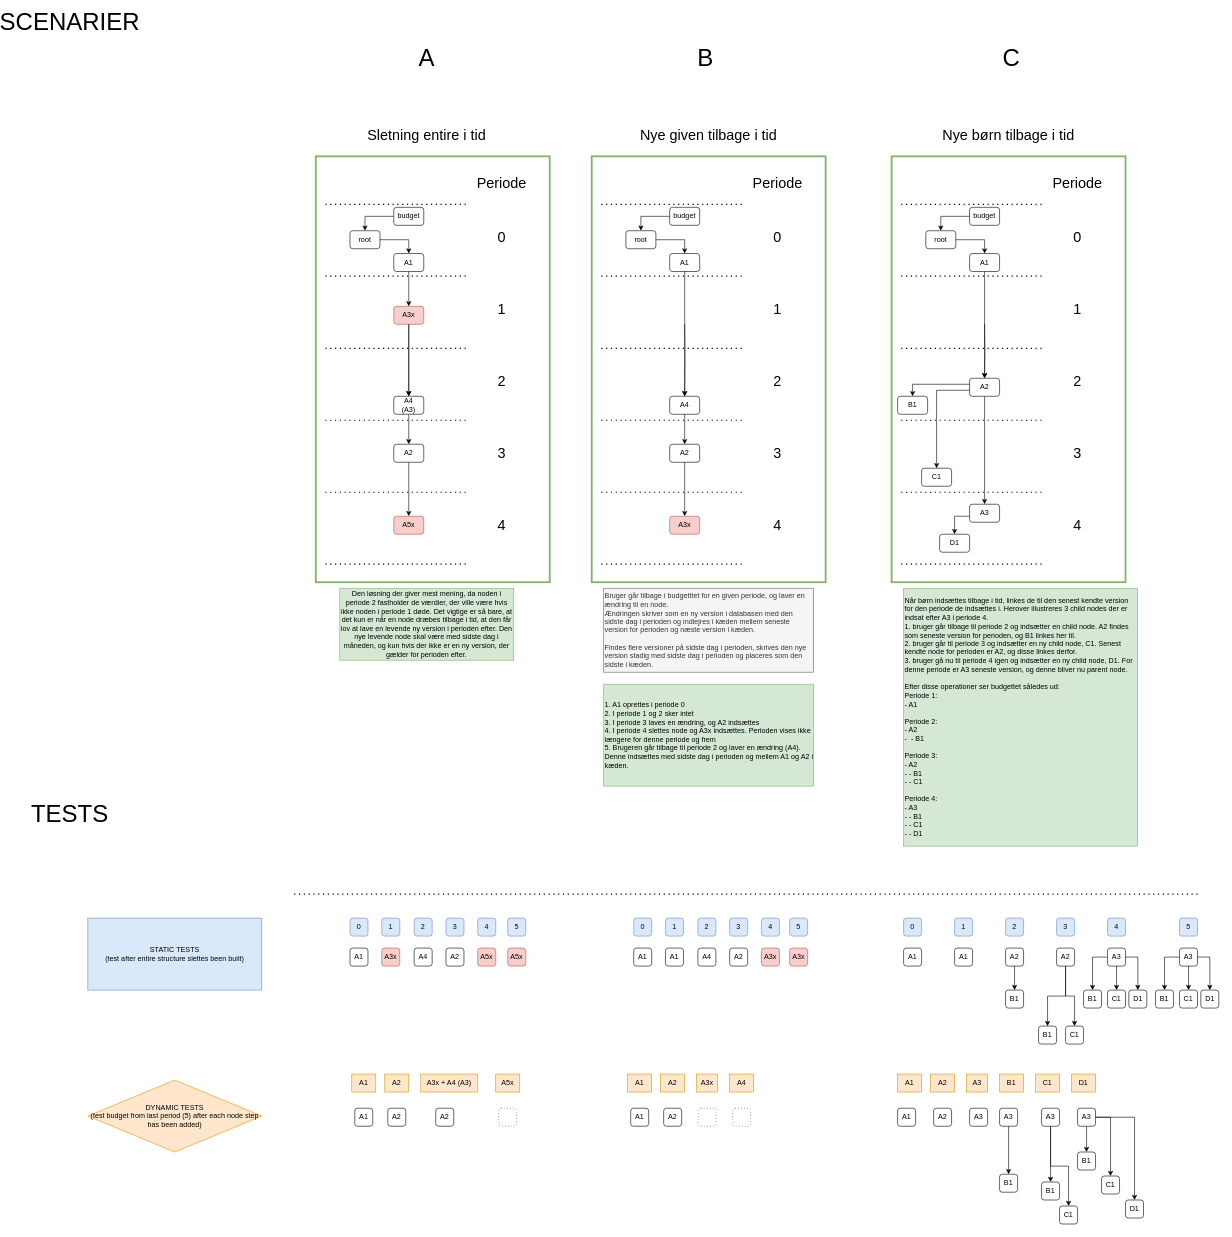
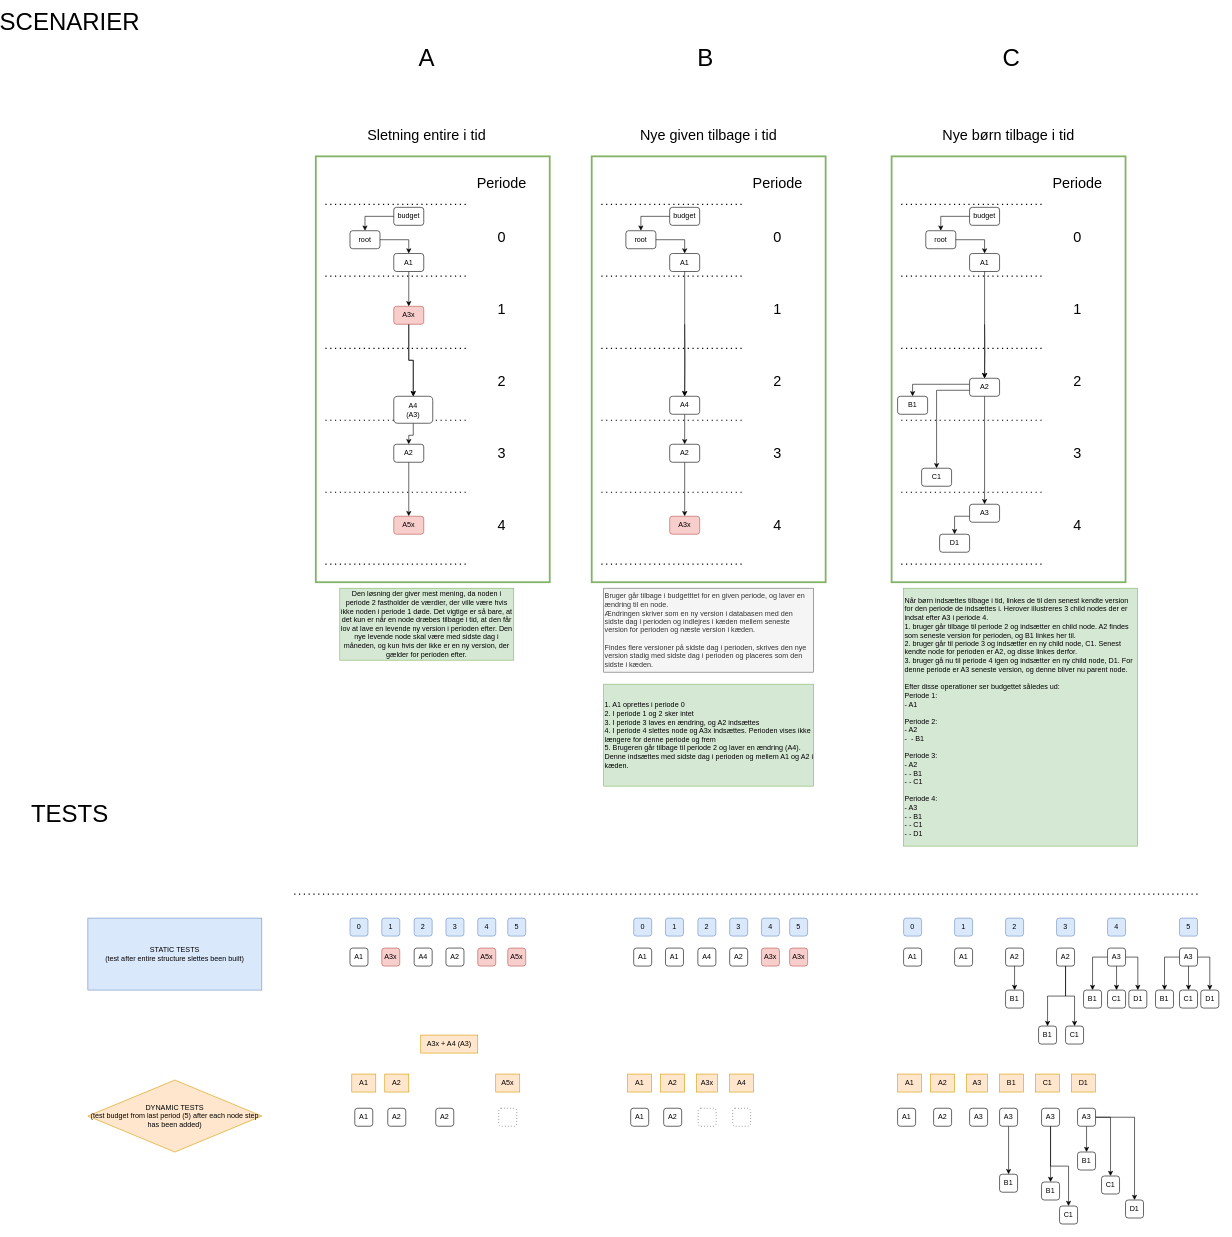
(409, 405) -> (413, 410)
(449, 1083) -> (449, 1044)
